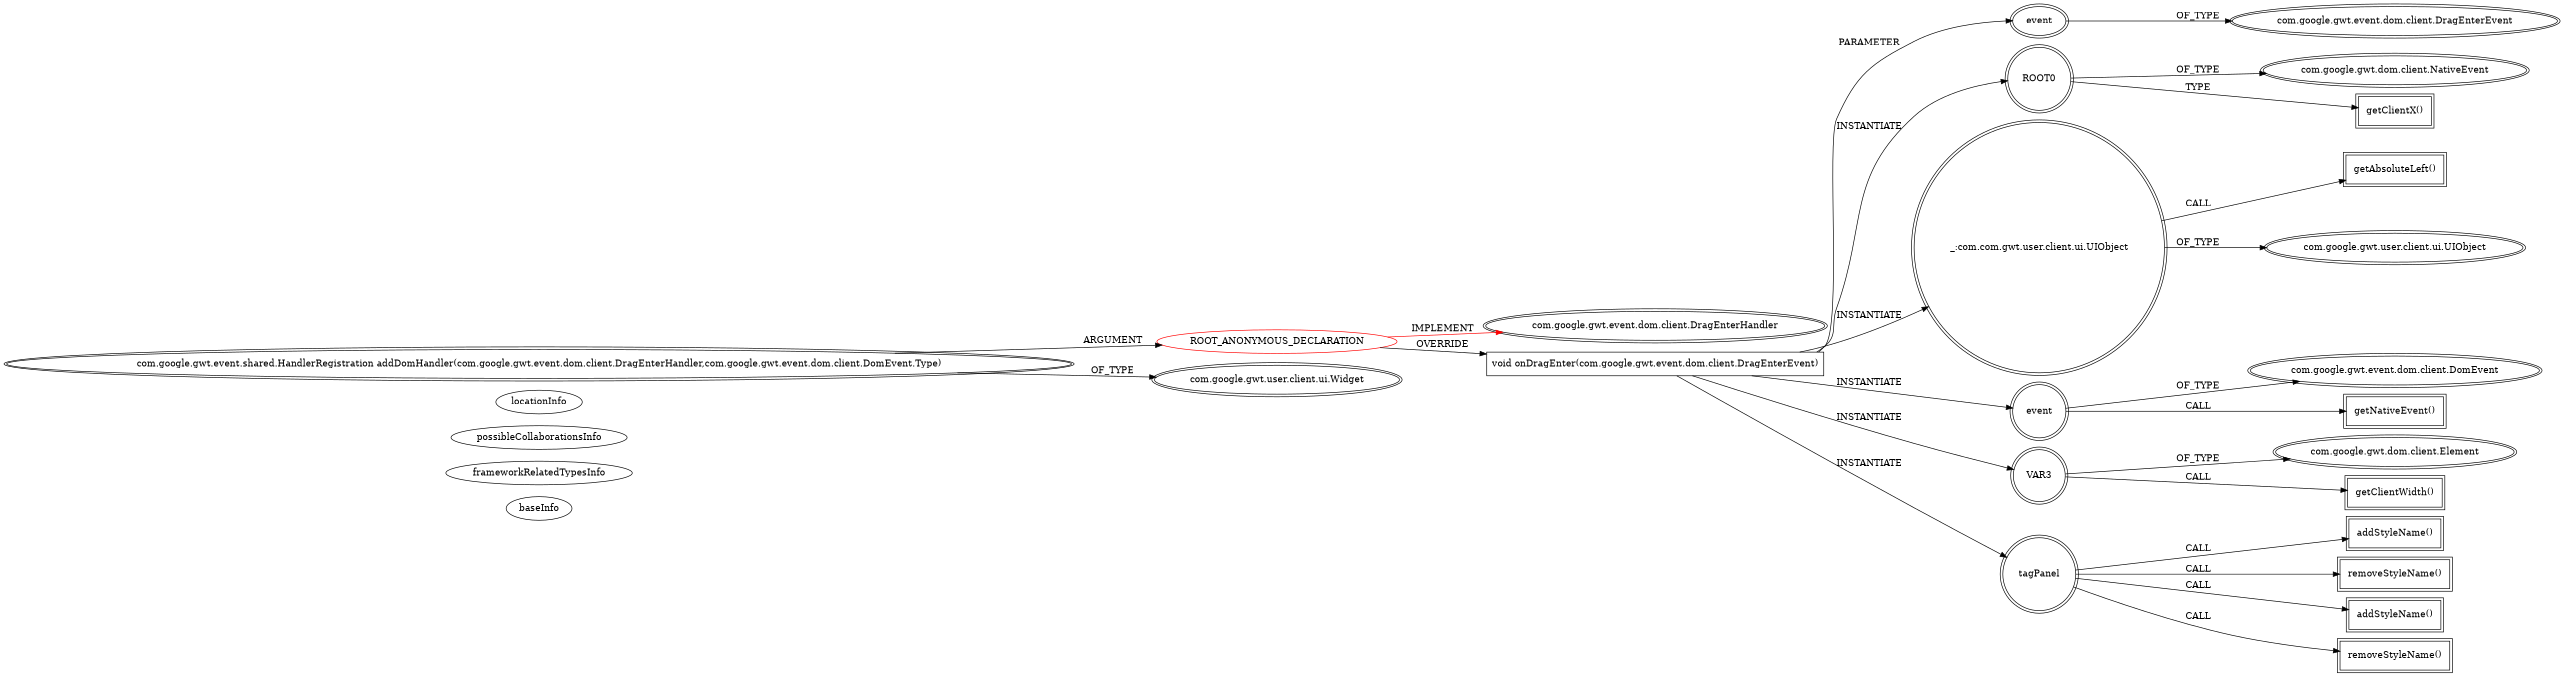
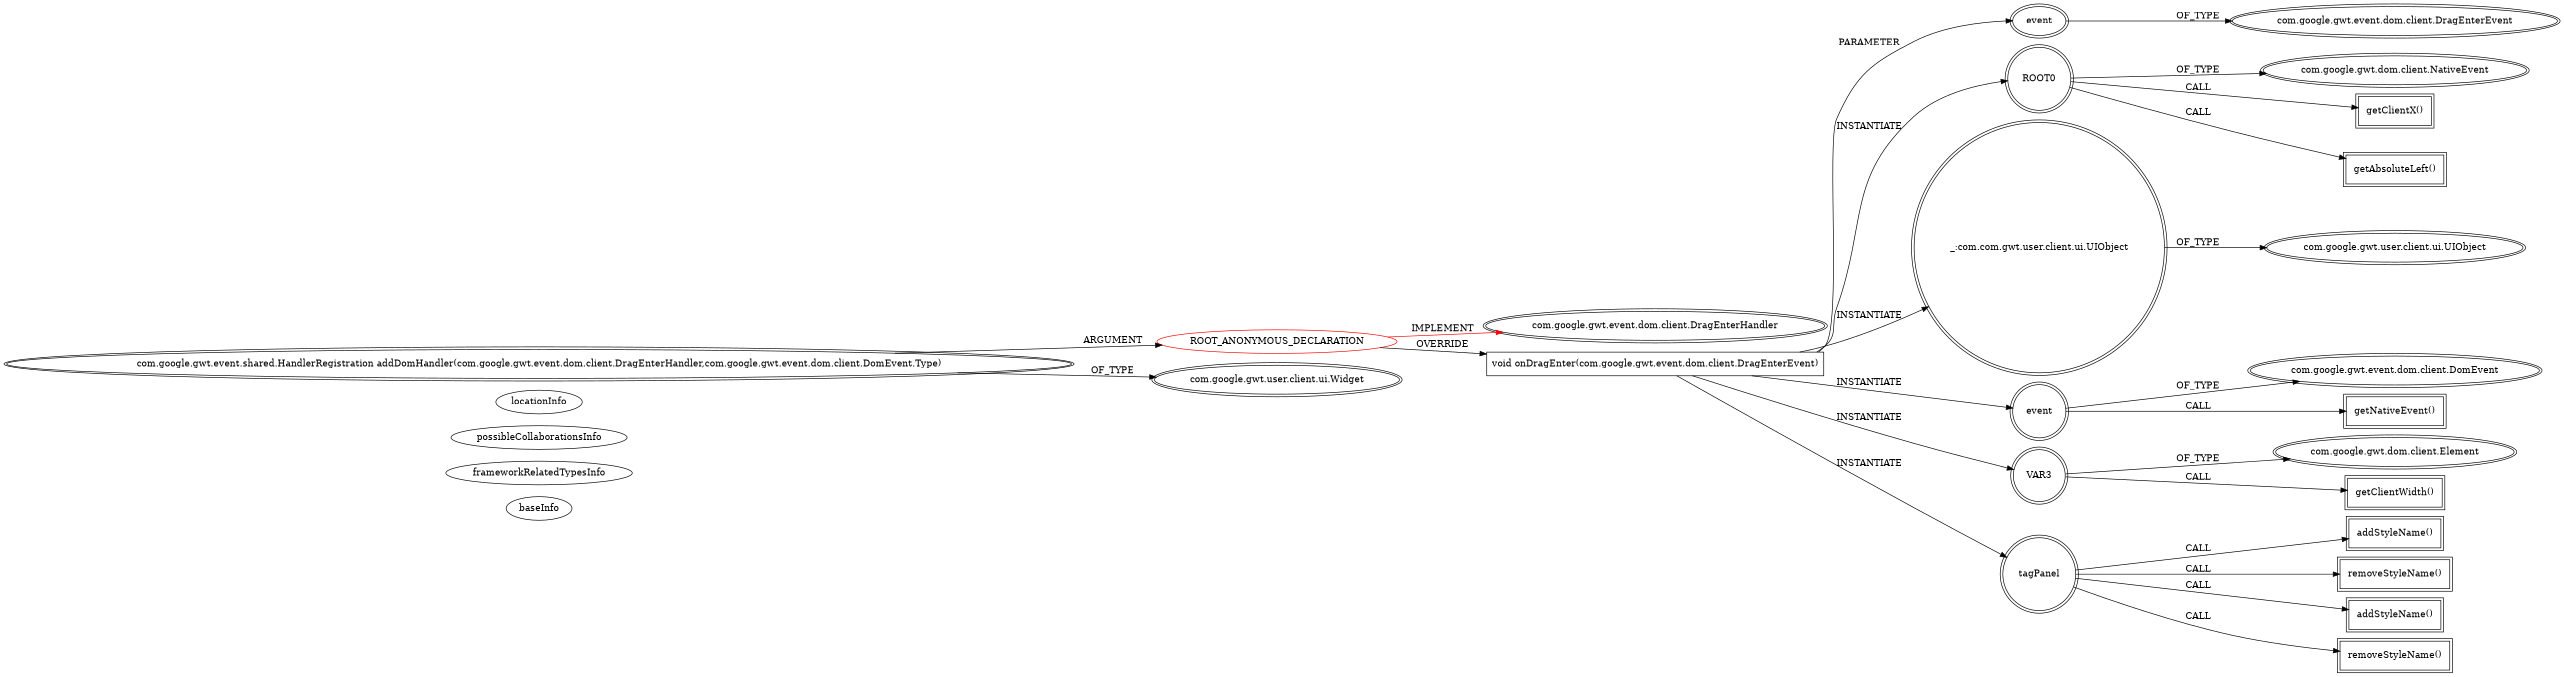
(2198, 88) -> (2198, 88)
(2250, 201) -> (2204, 124)
